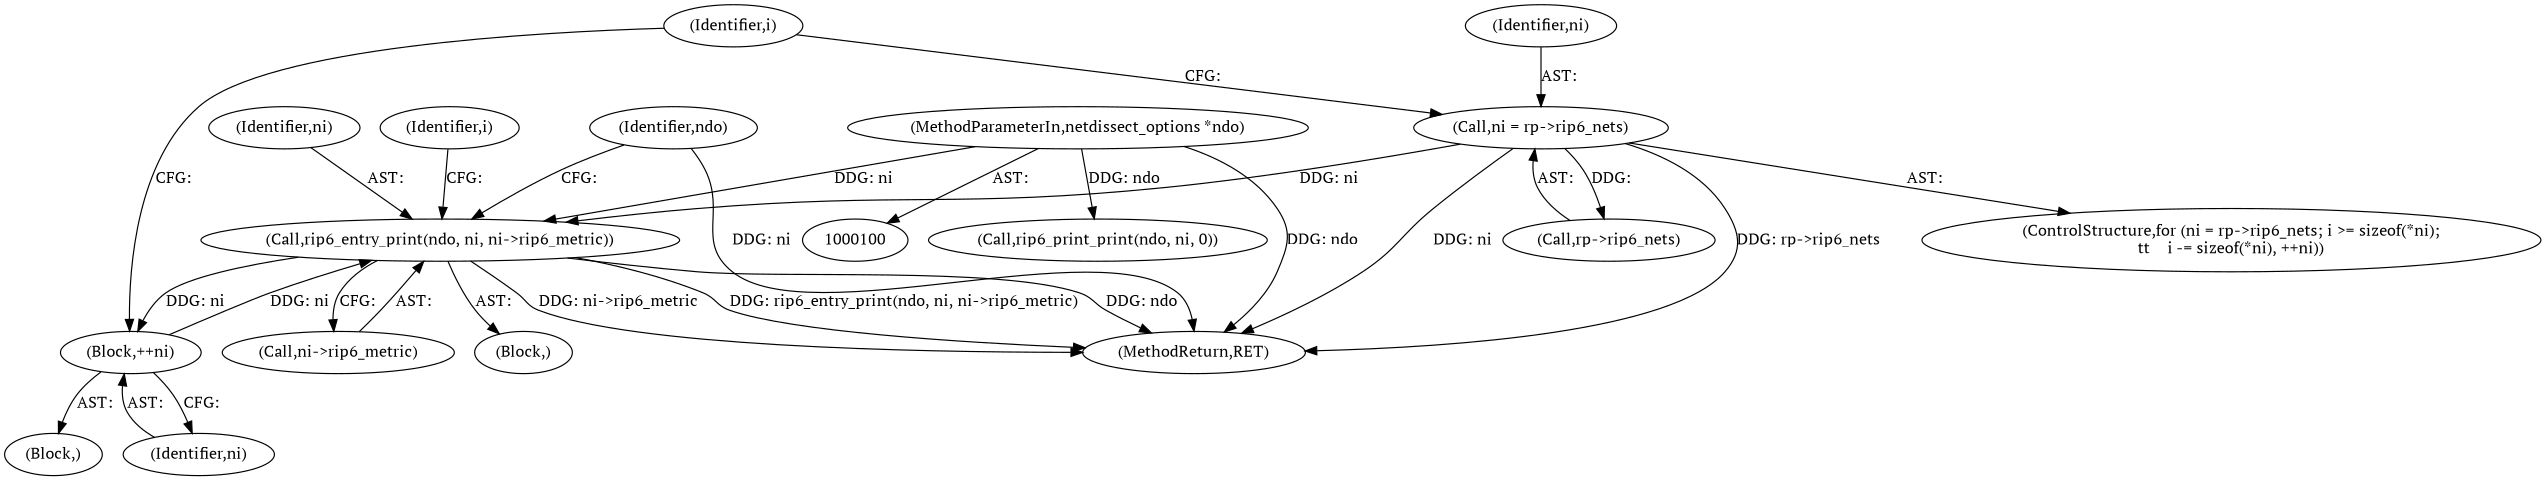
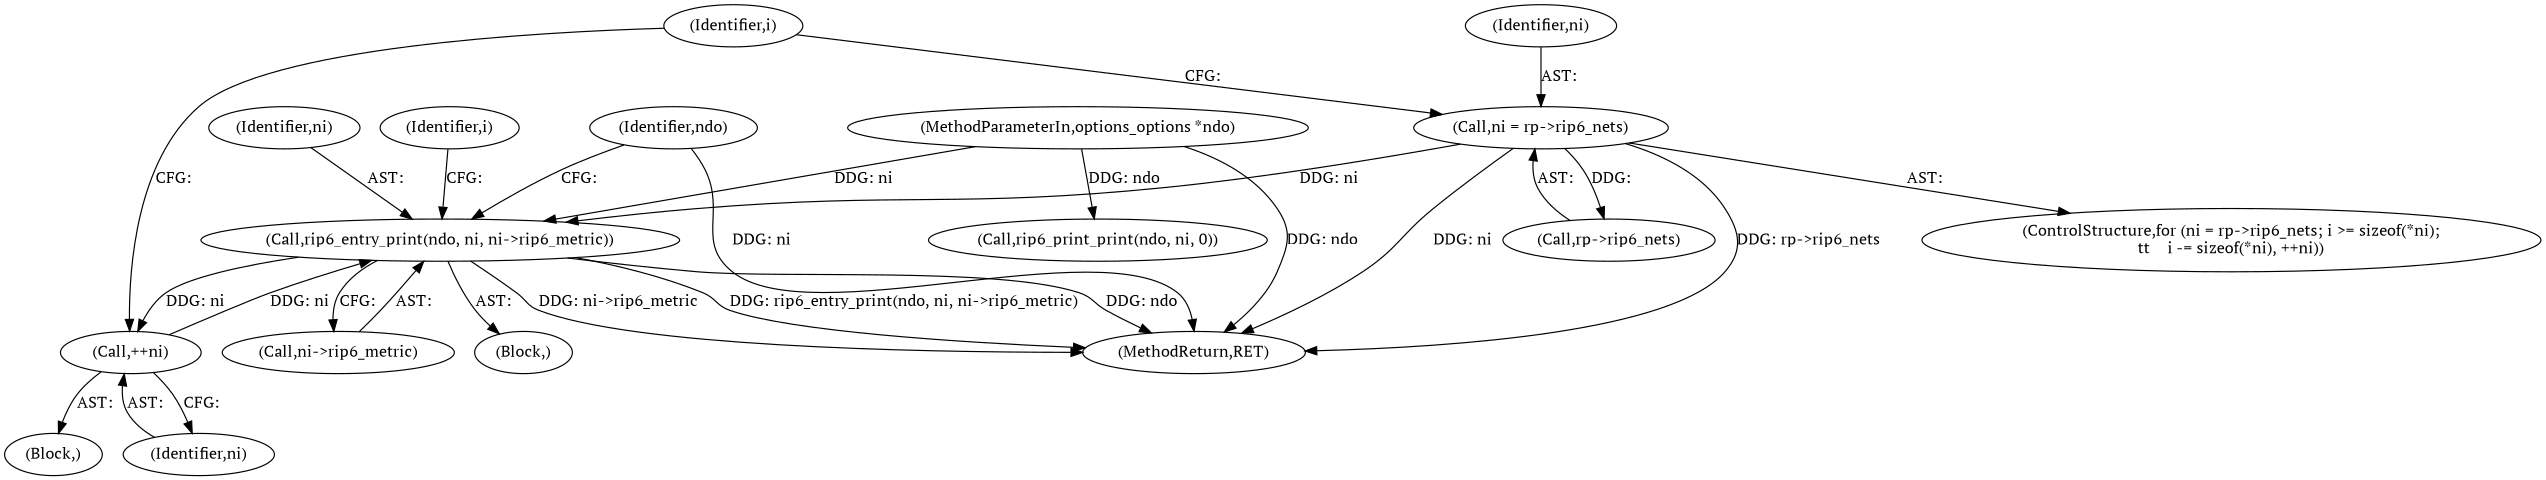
(1078, 128) -> (1078, 128)
(855, 240) -> none
(131, 353) -> (131, 353)
